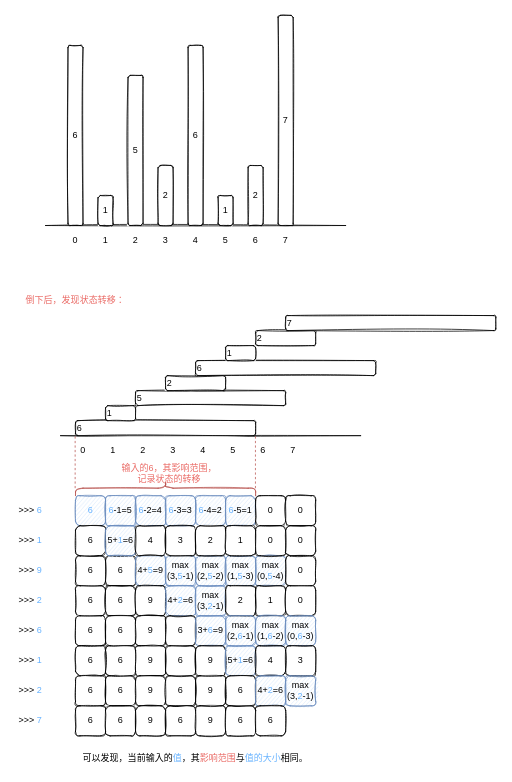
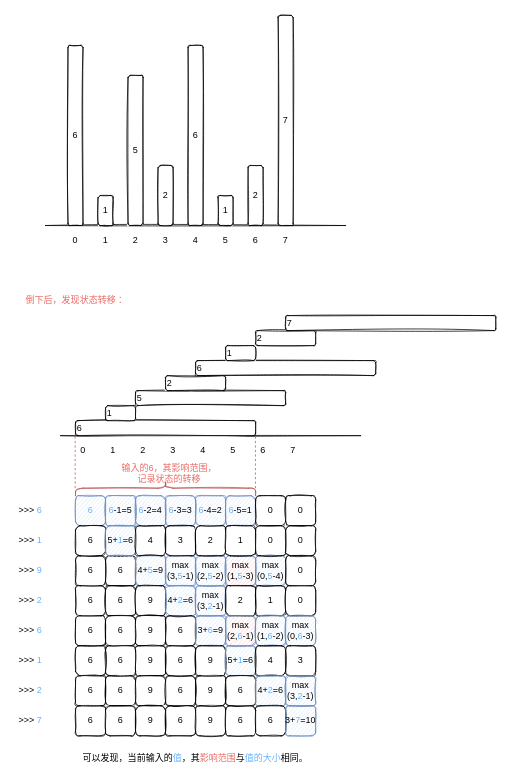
(240, 570) -> (240, 570)
(240, 630) -> (240, 630)
none -> (300, 720)
